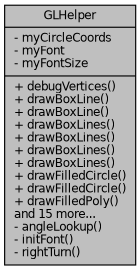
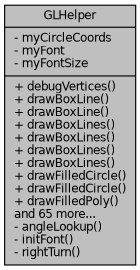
(55, 215) -> (55, 215)
